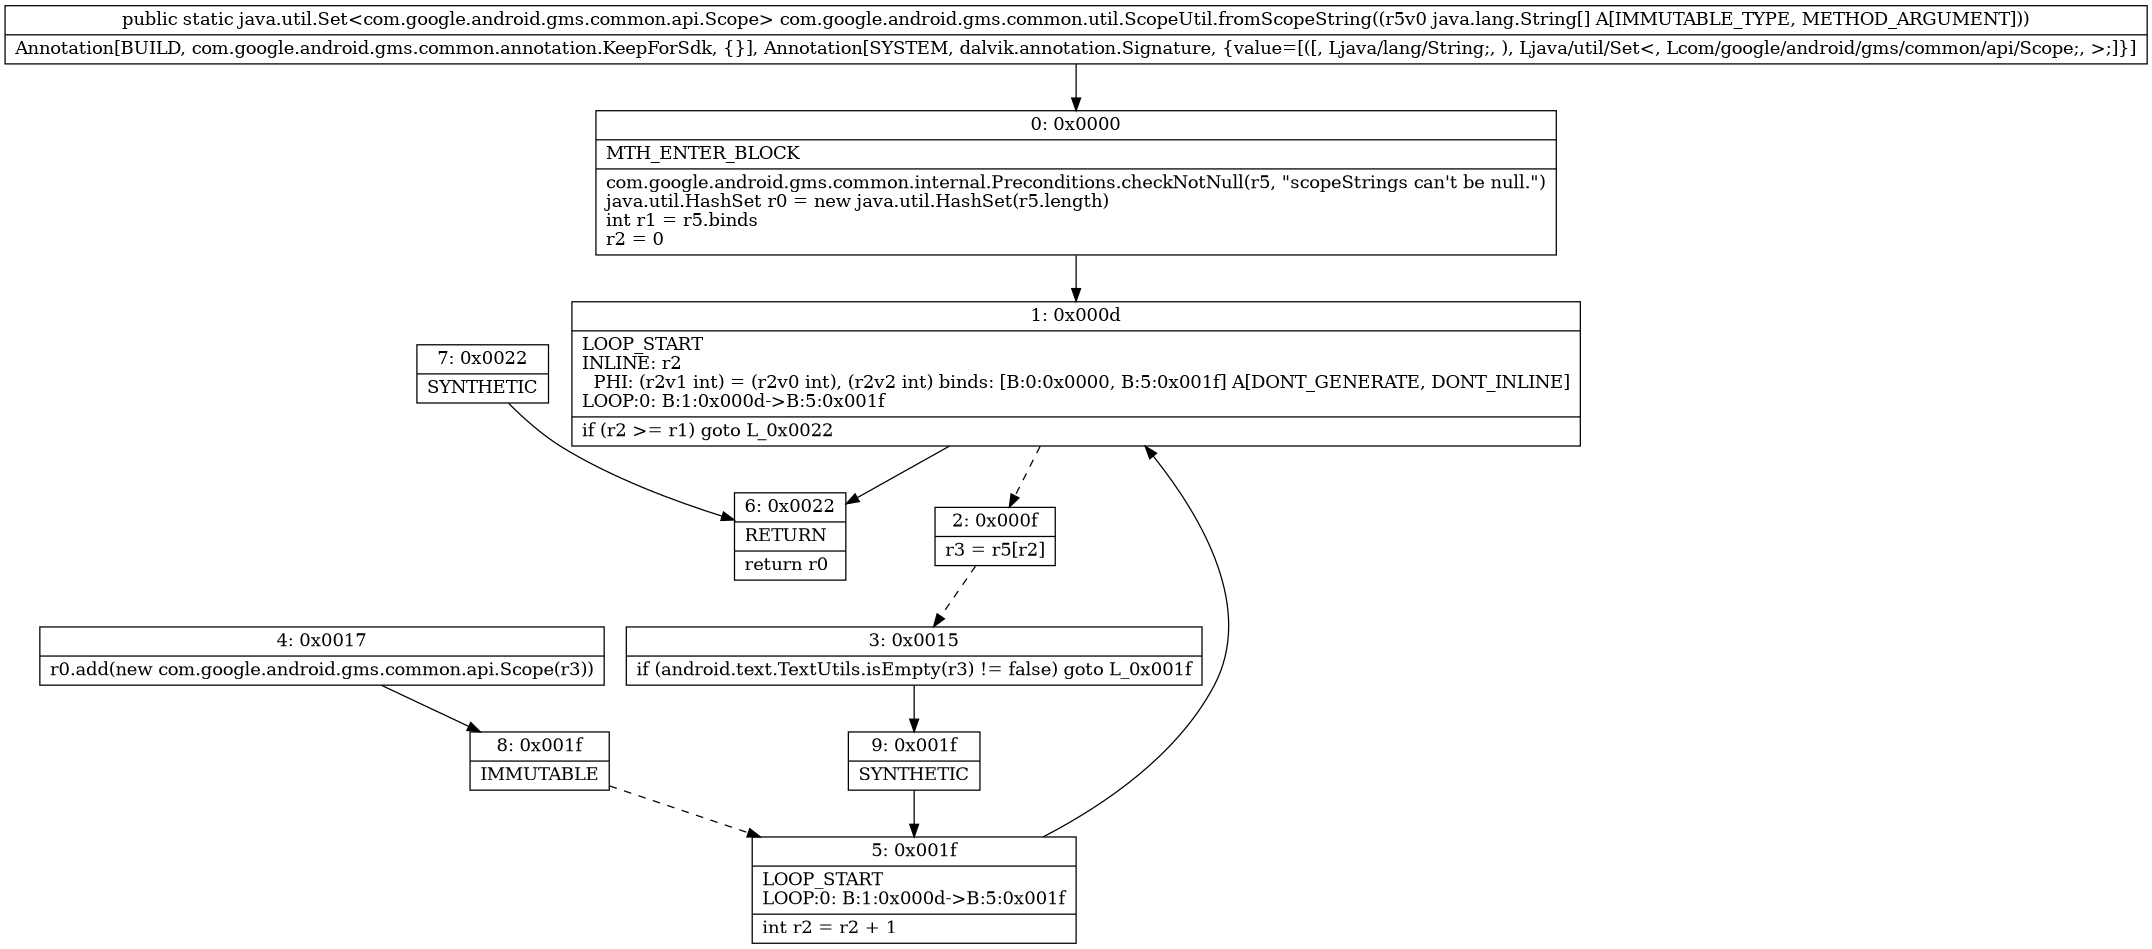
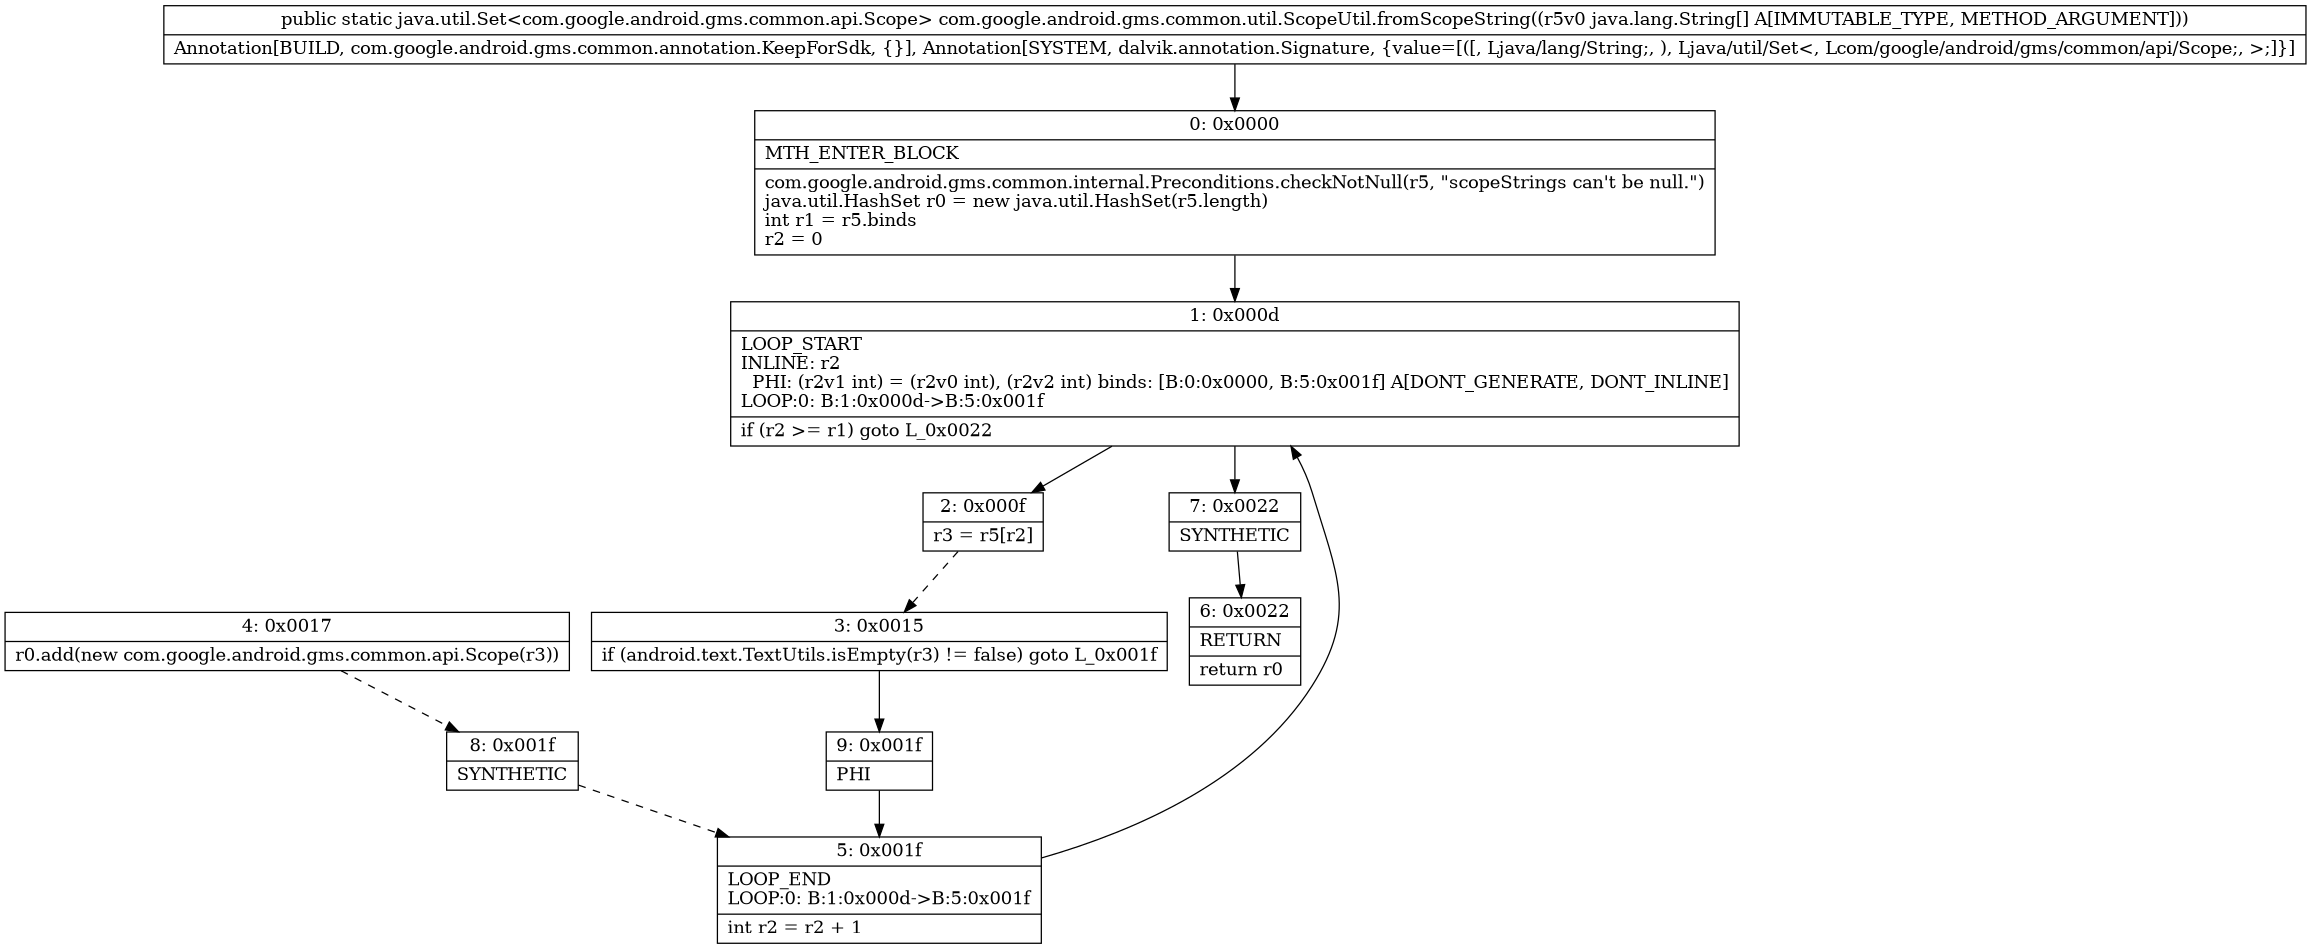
(1028, 471) -> (1077, 466)
(903, 472) -> (1235, 463)
(425, 706) -> (394, 698)
(540, 775) -> (512, 775)
(914, 775) -> (854, 775)
(823, 880) -> (779, 880)
